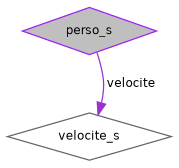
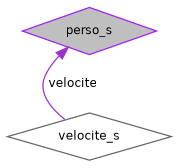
(103, 77) -> (43, 89)
